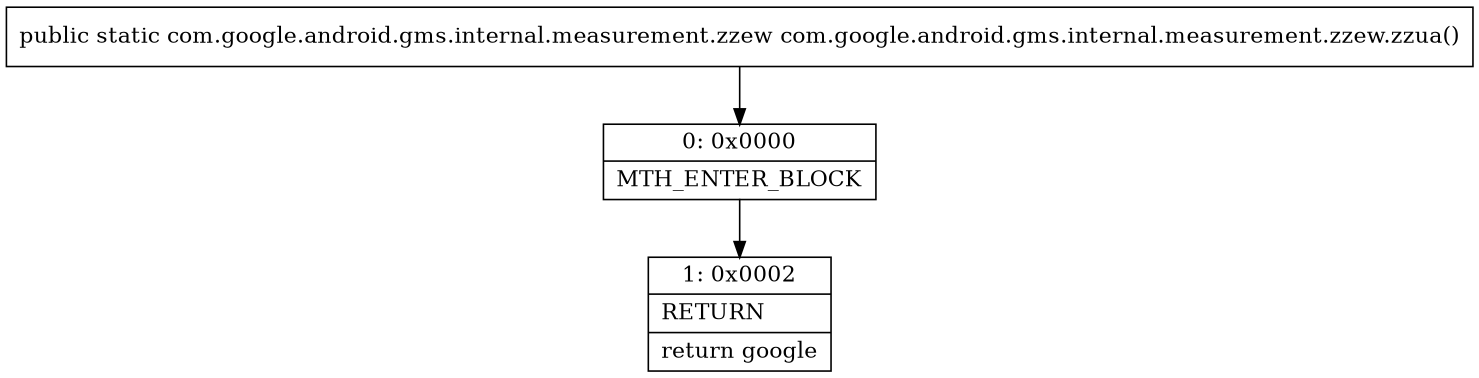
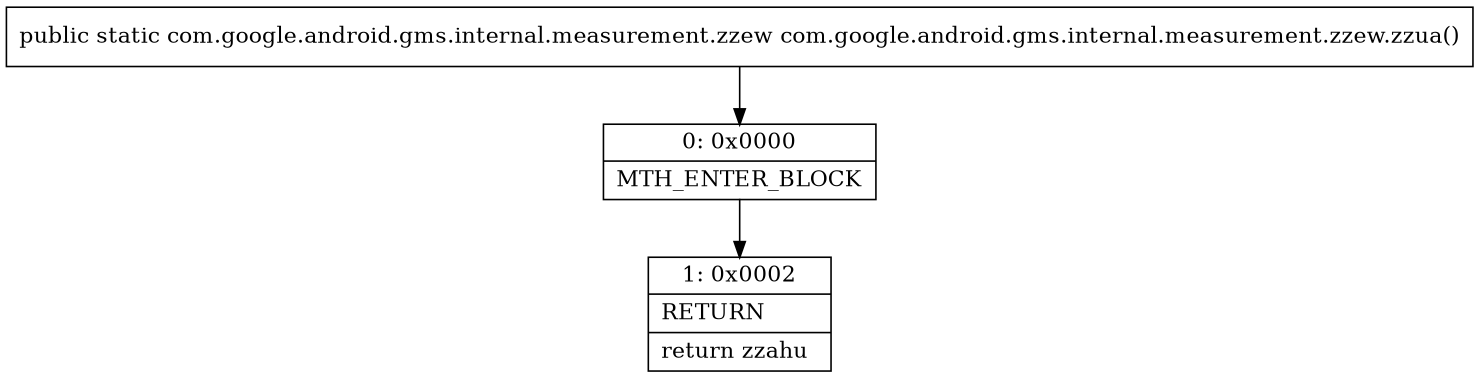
(740, 351) -> (735, 351)
